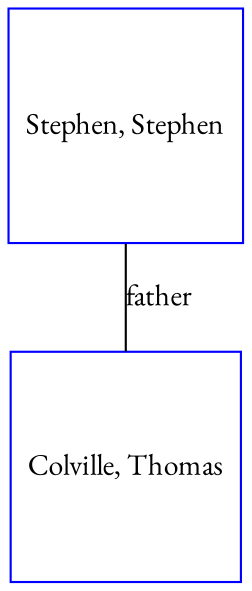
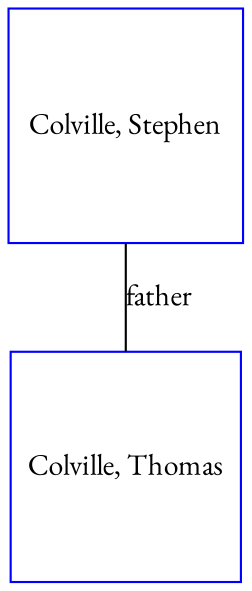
(126, 126) -> (126, 126)
